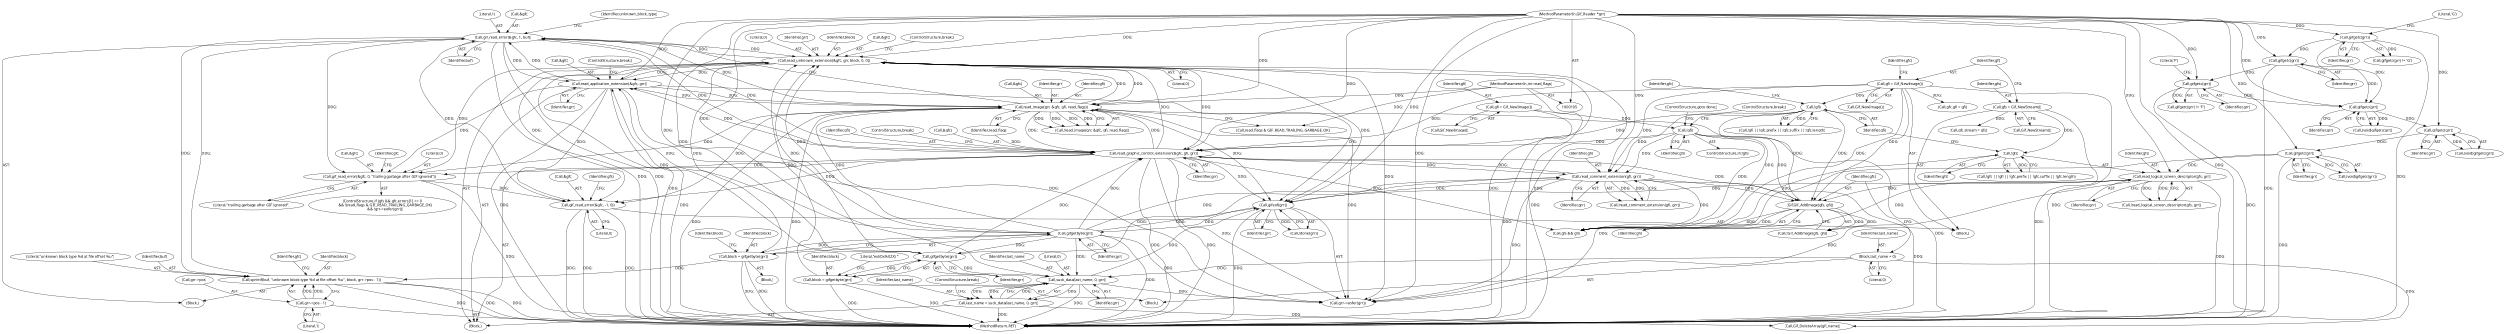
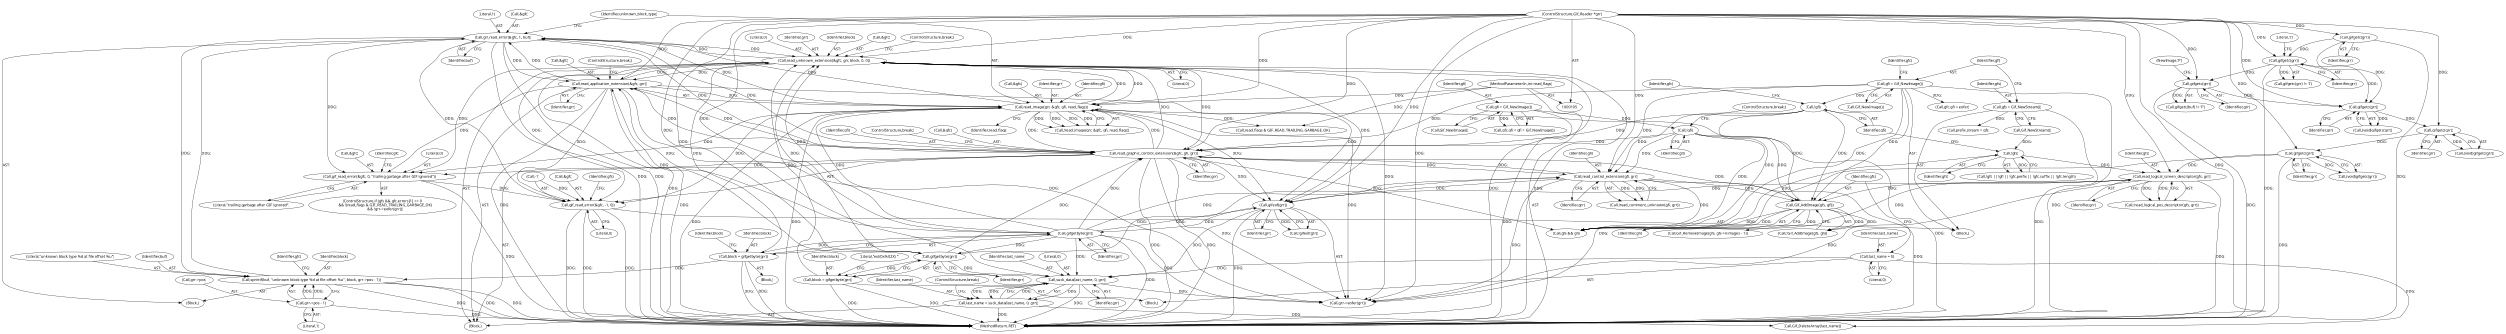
(1572, 14) -> (1572, 14)
(2447, 14) -> none
none -> (2284, 38)
(2169, 61) -> (2169, 61)
(2393, 61) -> none
(813, 72) -> (813, 72)
none -> (2293, 84)
(687, 96) -> (687, 96)
(1691, 107) -> none
(1953, 107) -> (1953, 107)
(2186, 107) -> (2186, 107)
(999, 115) -> (875, 22)
(1230, 119) -> (1230, 119)
(2021, 119) -> (2021, 119)
none -> (1524, 130)
(1782, 130) -> none
(1969, 130) -> (1969, 130)
(2063, 135) -> (2022, 141)
(1353, 142) -> (1353, 142)
(1017, 146) -> (794, 143)
(1728, 154) -> none
(2106, 165) -> (2106, 165)
none -> (533, 177)
(831, 177) -> (831, 177)
(1606, 177) -> (1606, 177)
(1536, 205) -> (1536, 205)
(1645, 205) -> (1645, 205)
(1810, 205) -> (1810, 205)
(2162, 205) -> (2162, 205)
(1304, 234) -> (1304, 234)
none -> (1708, 234)
(1170, 242) -> (1190, 246)
(1877, 257) -> (1877, 257)
(477, 315) -> (477, 315)
(1813, 326) -> (1813, 326)
